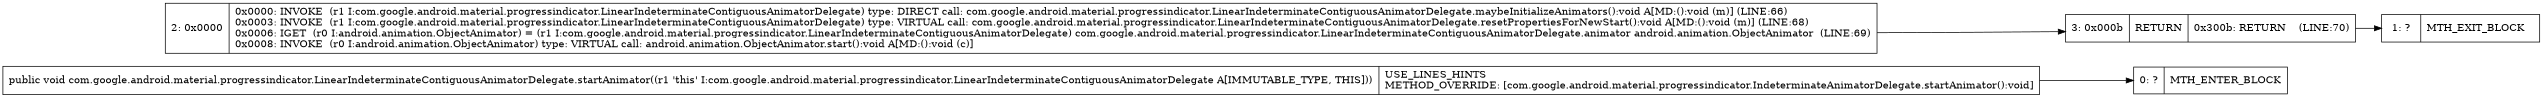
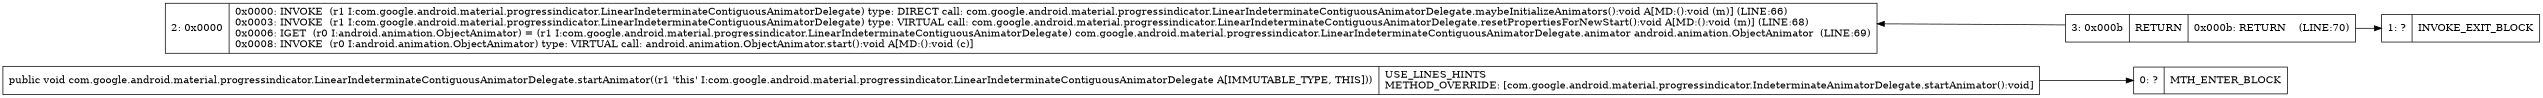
(2272, 28) -> (2272, 28)
(2476, 28) -> (2476, 28)
(1968, 32) -> (1975, 24)
